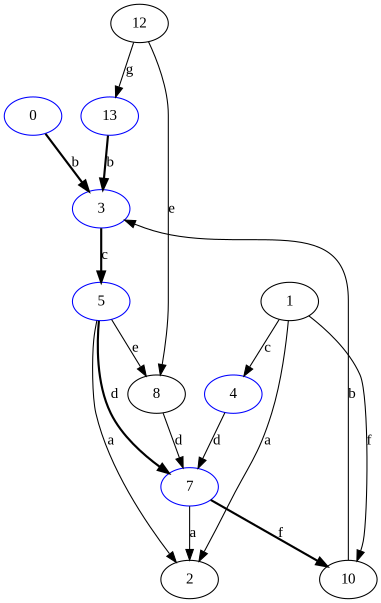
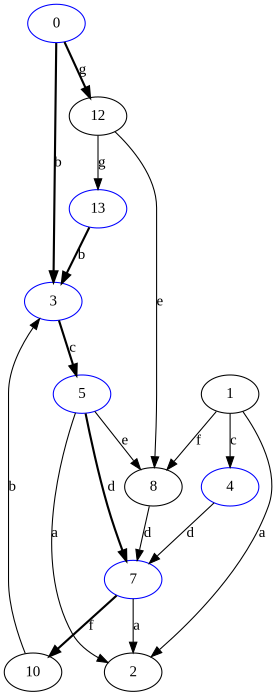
none -> (75, 65)
(366, 423) -> (195, 436)
